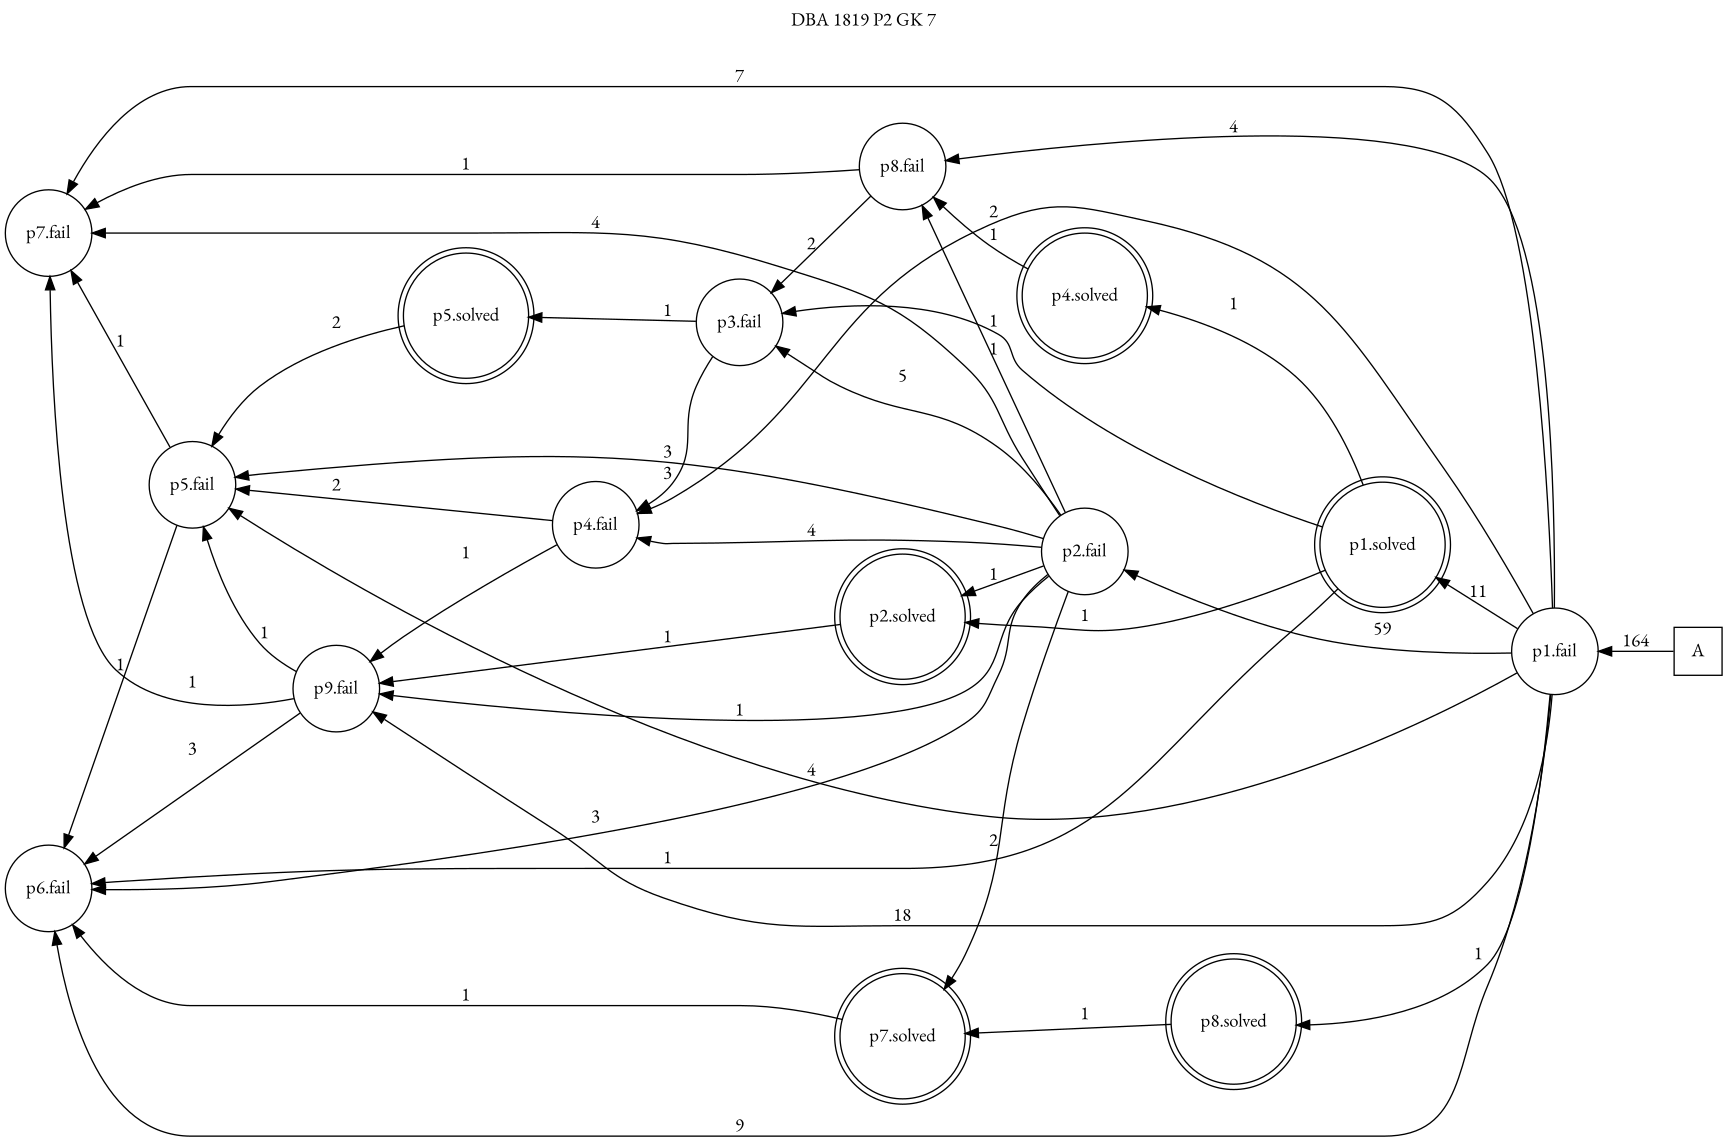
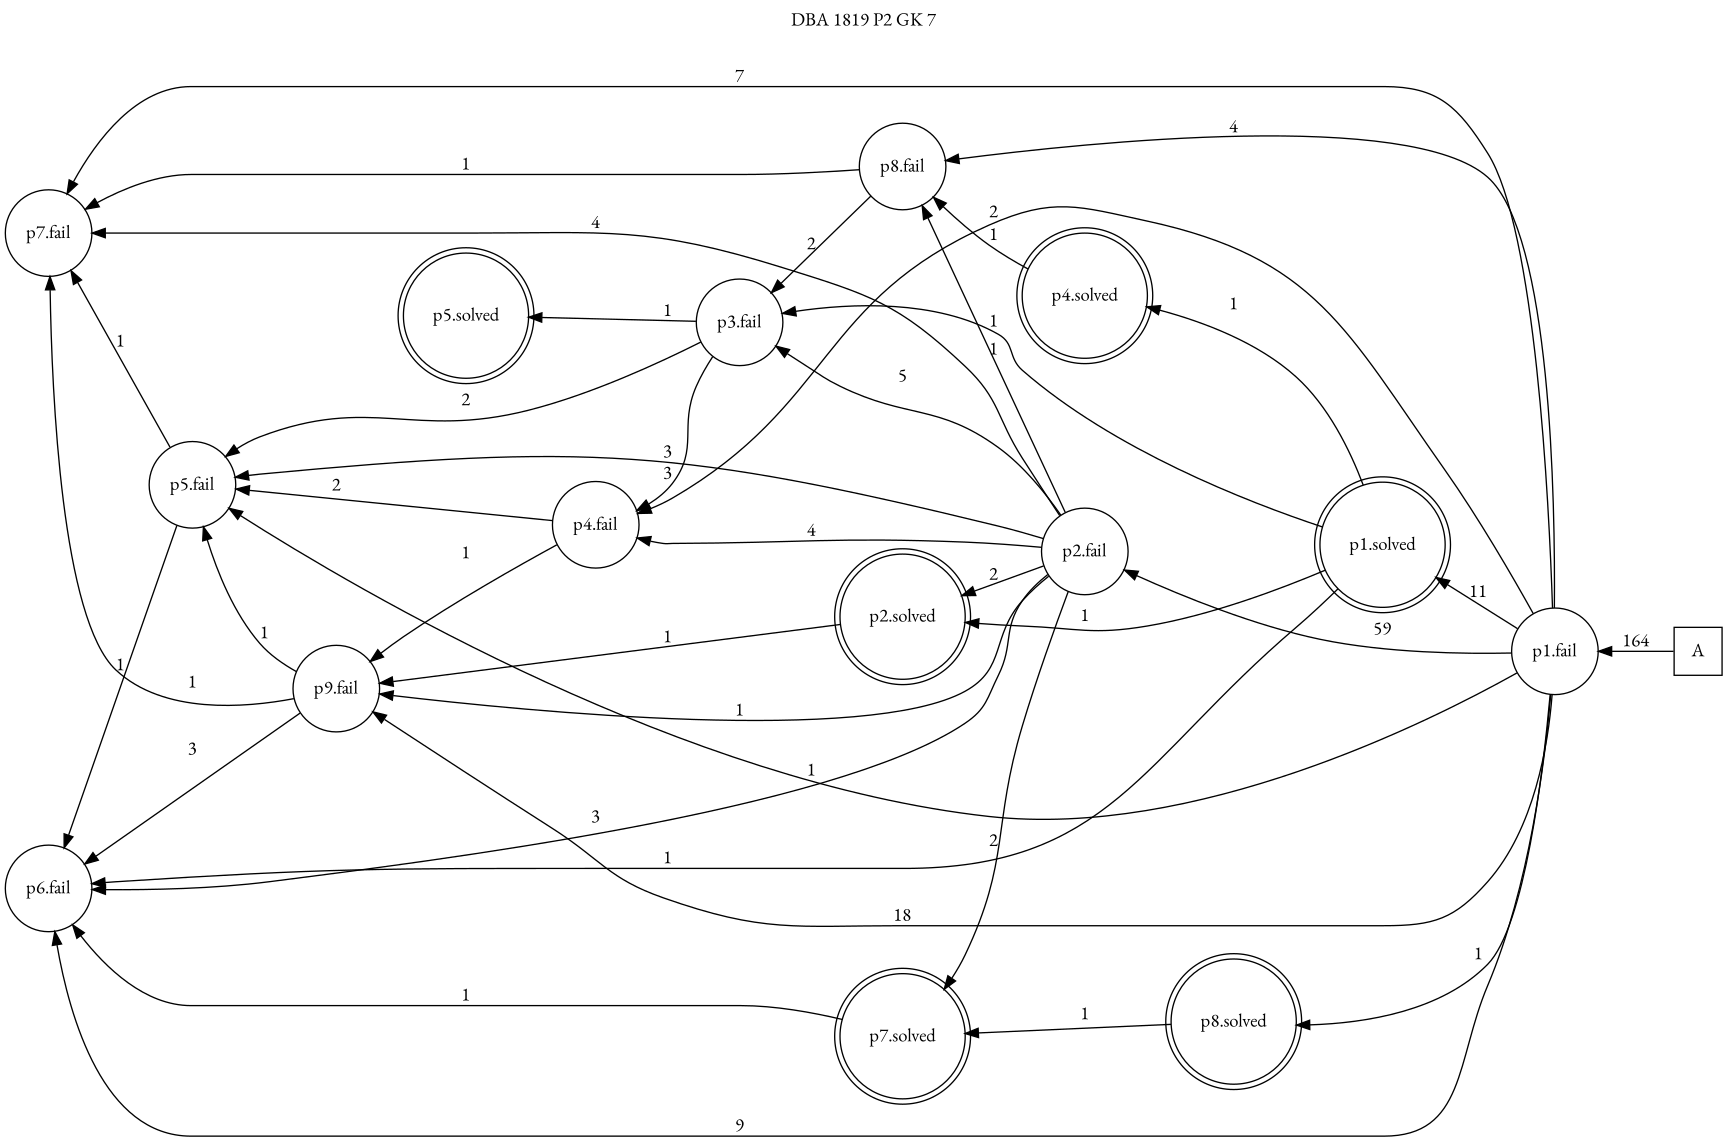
(300, 362) -> (473, 419)
(994, 575) -> (994, 575)
(812, 771) -> (812, 771)
